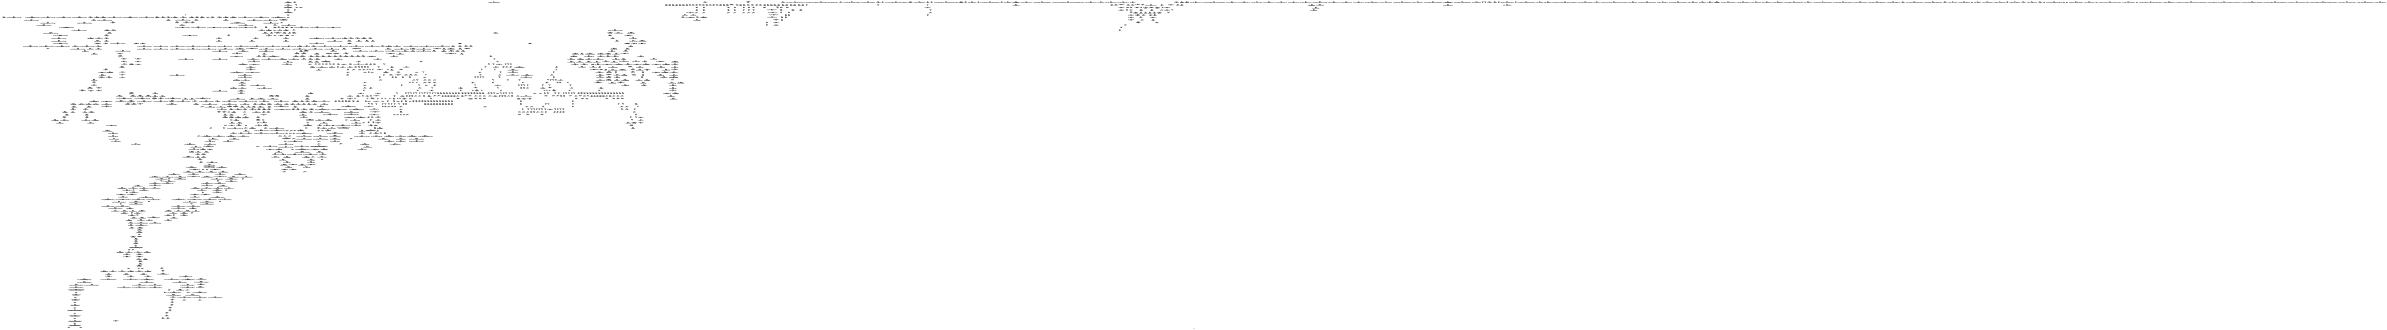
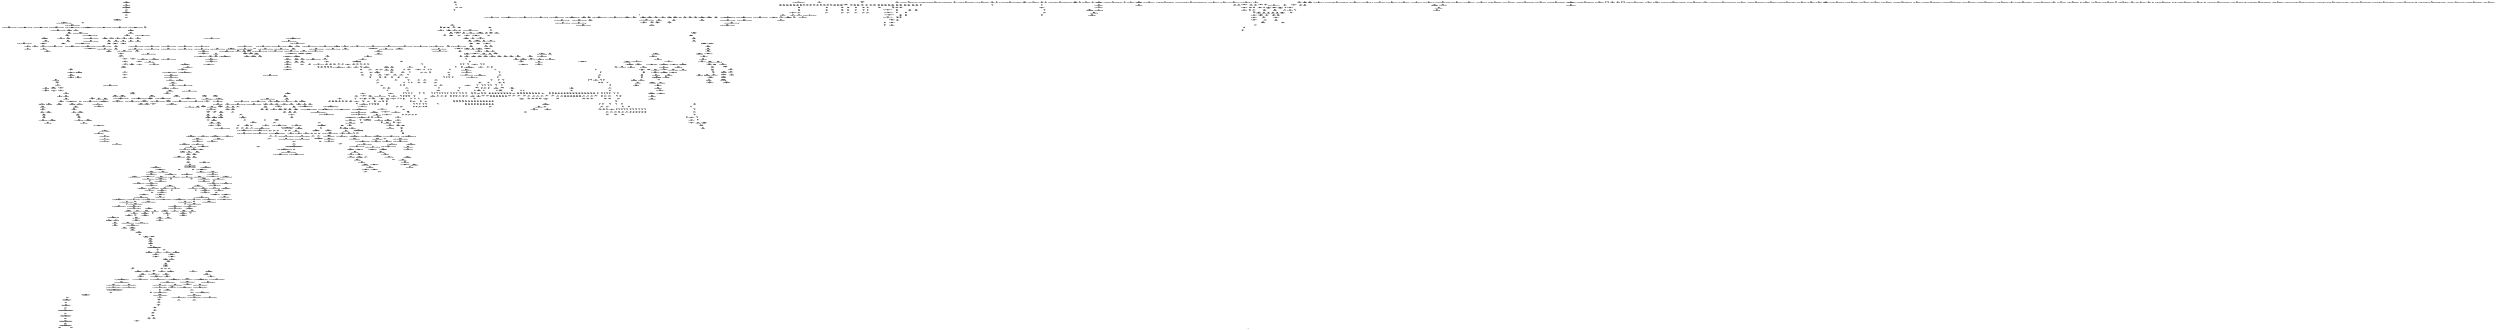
none -> (799, 15)
(599, 72) -> none
